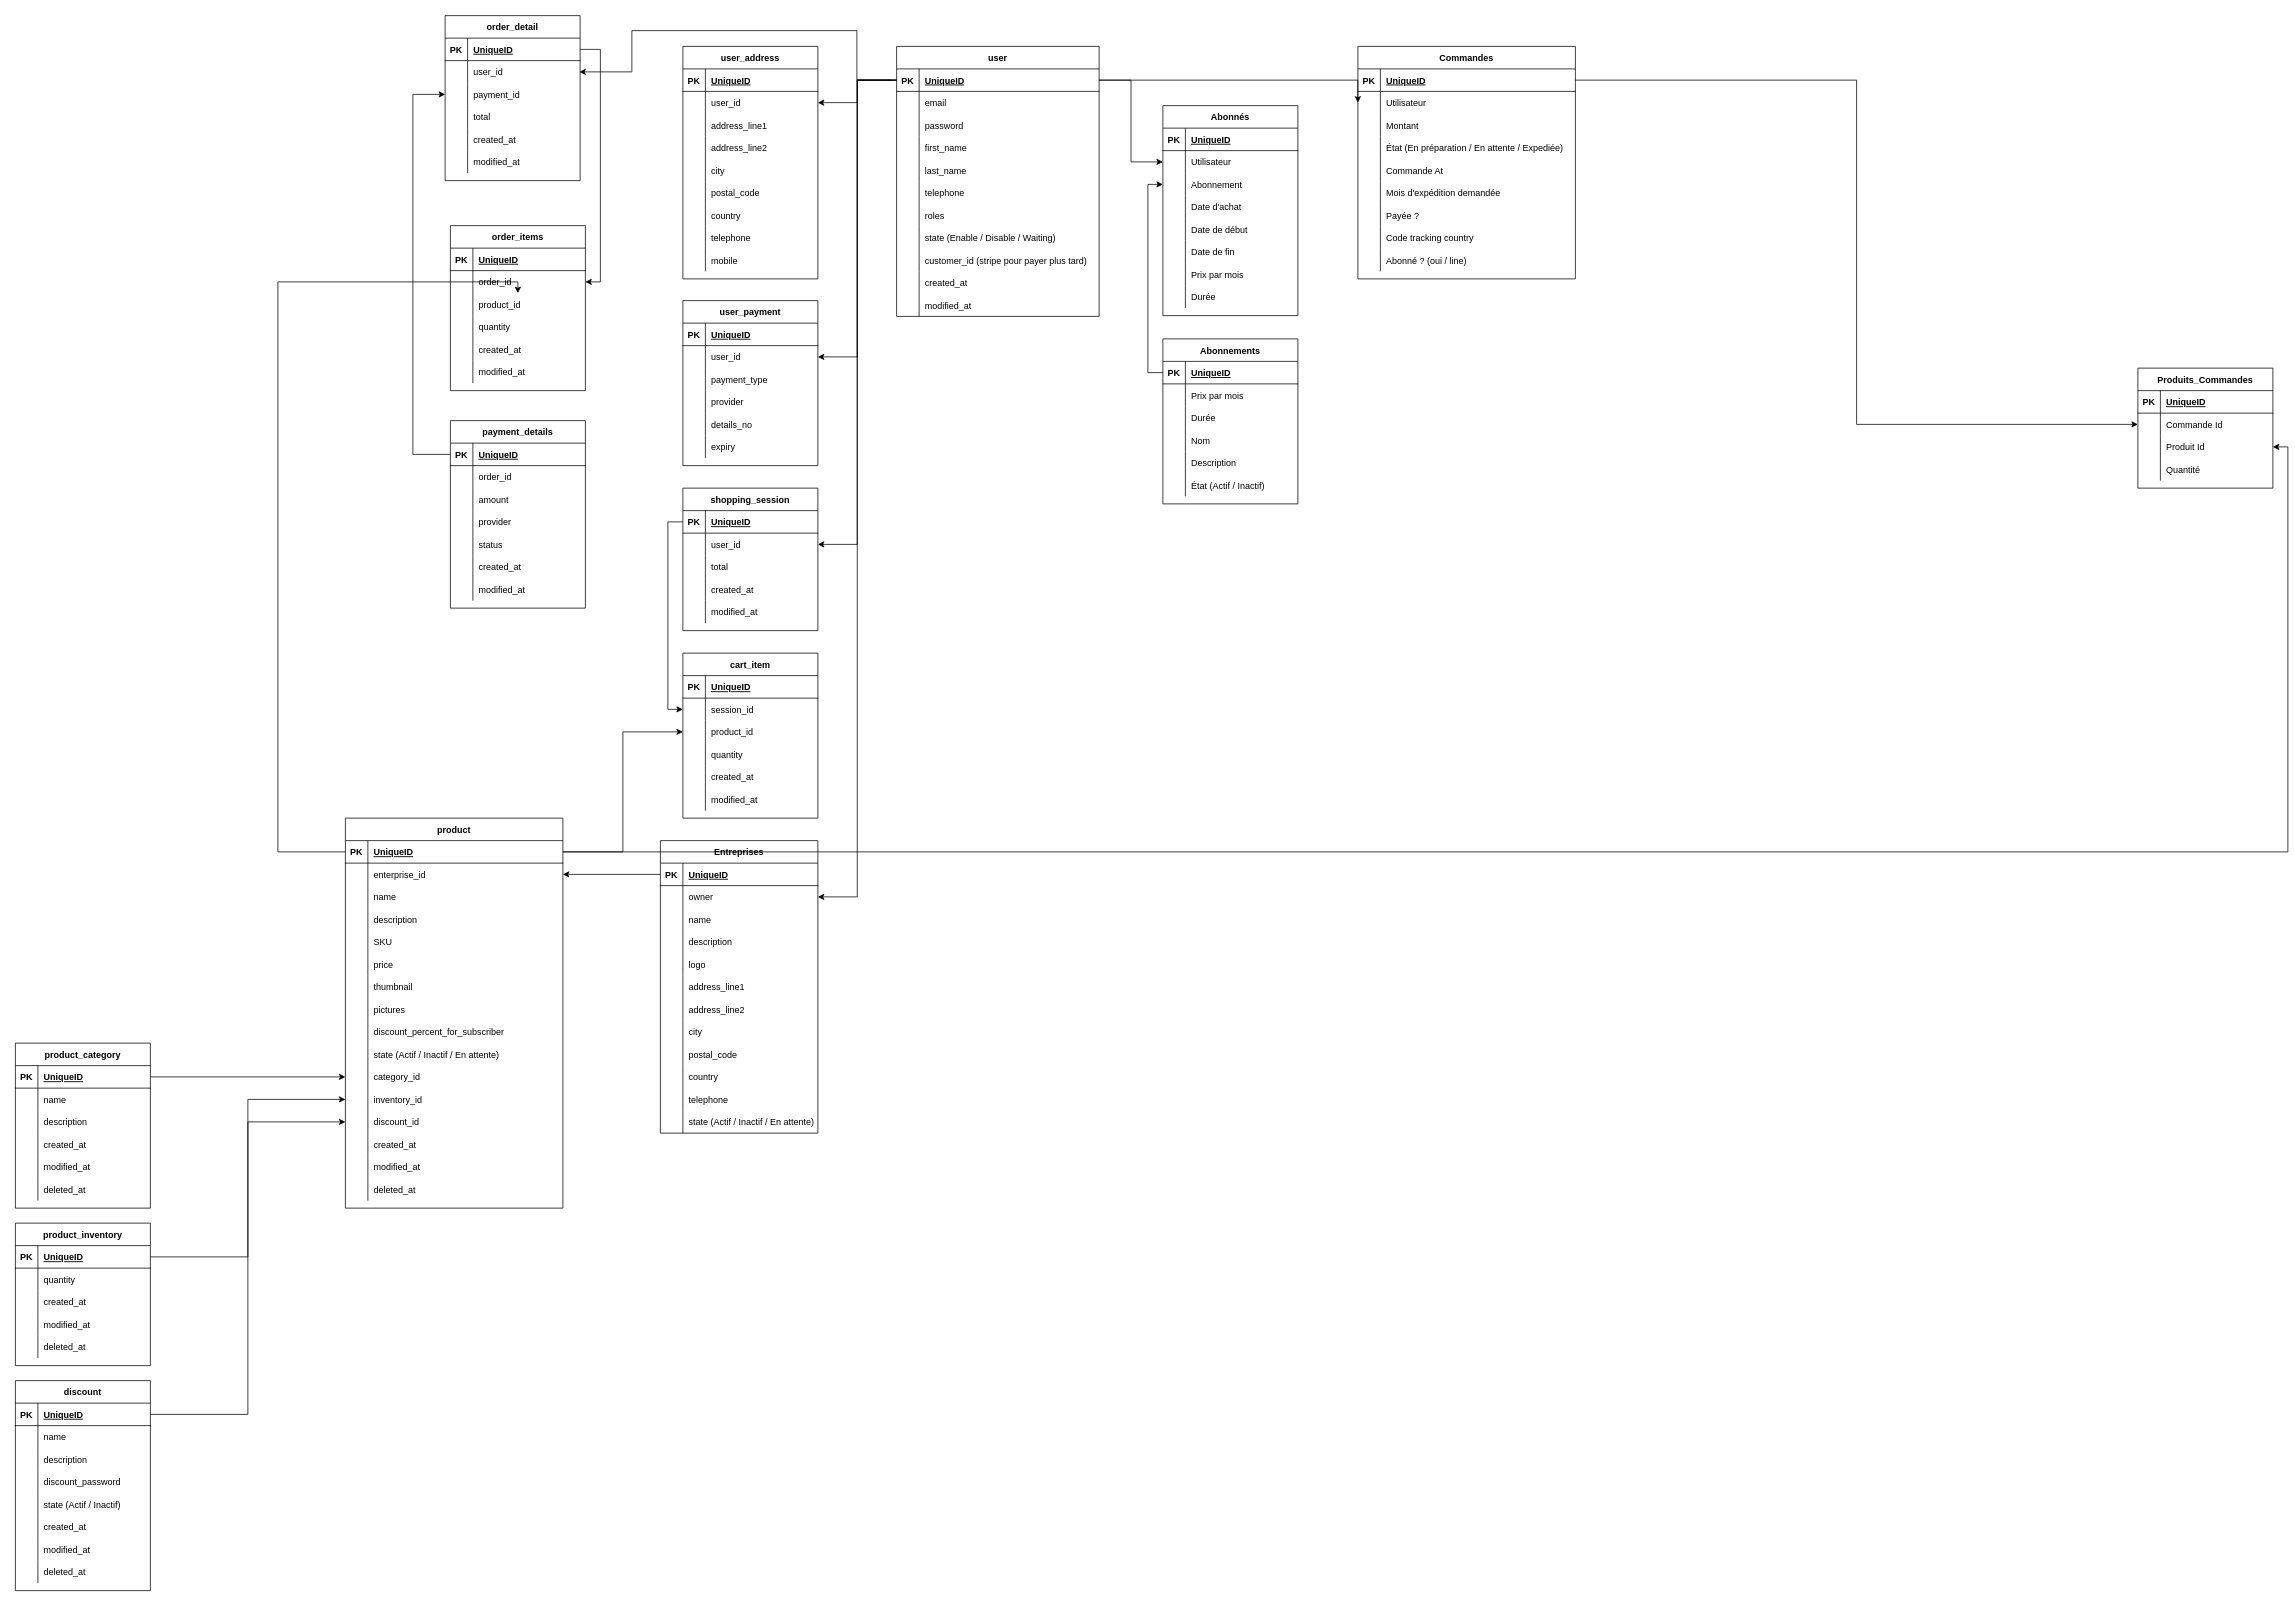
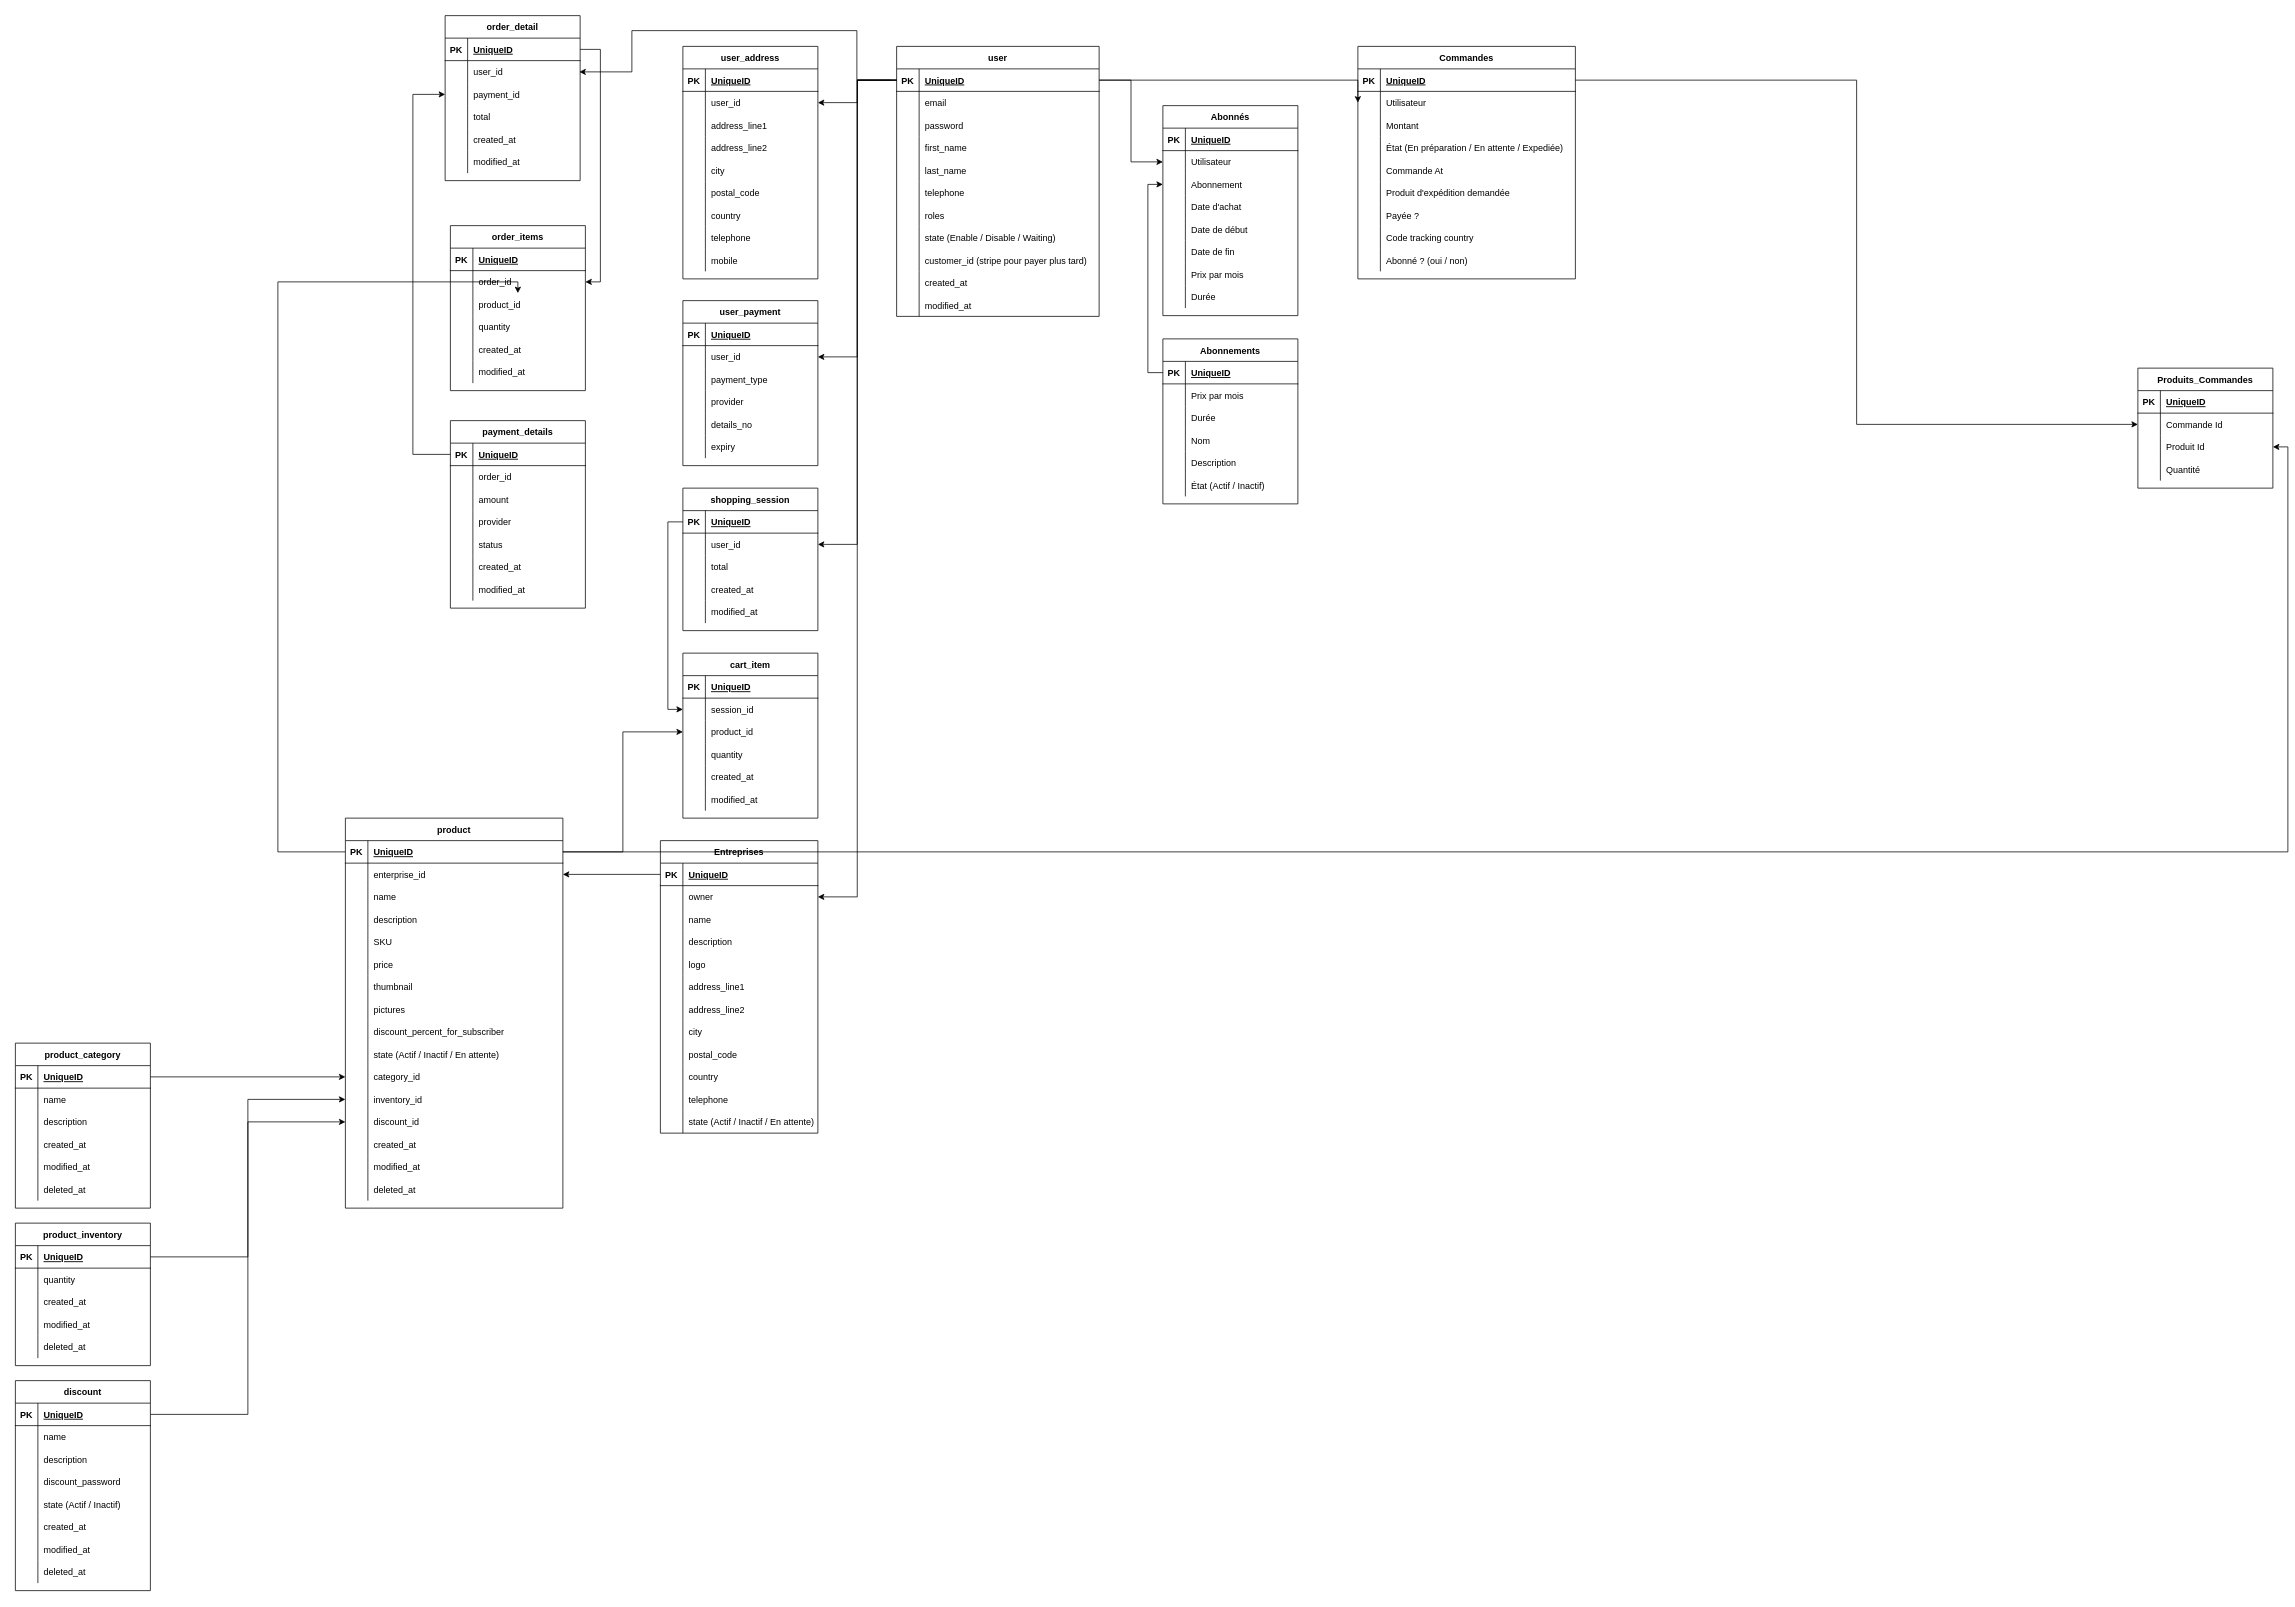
(1445, 193) -> (1452, 193)
(1431, 260) -> (1431, 260)
